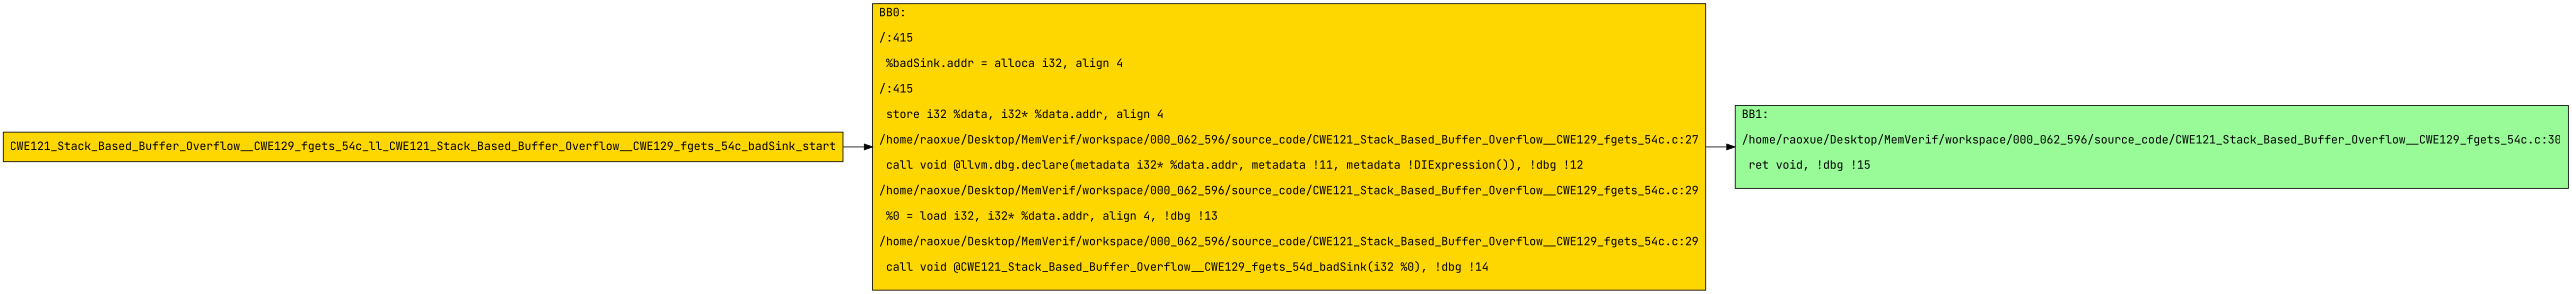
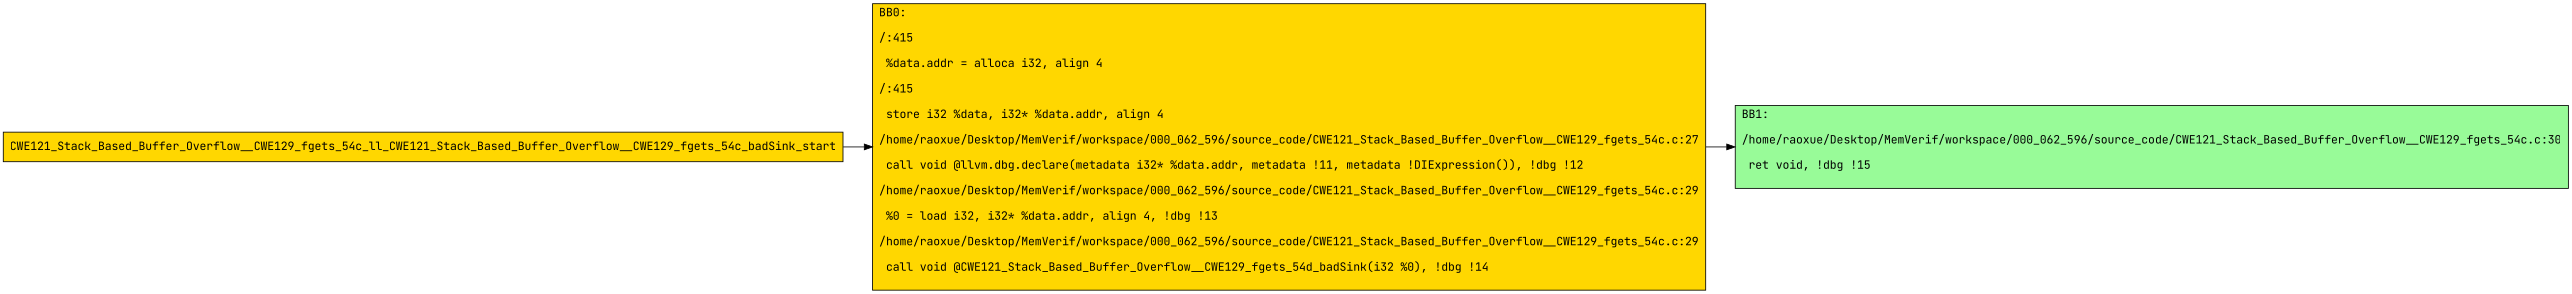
(1001, 64) -> (991, 64)
